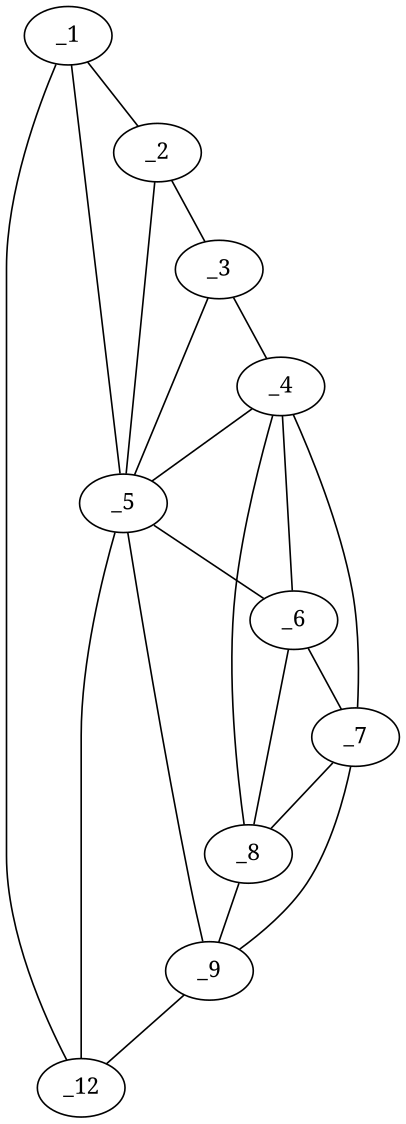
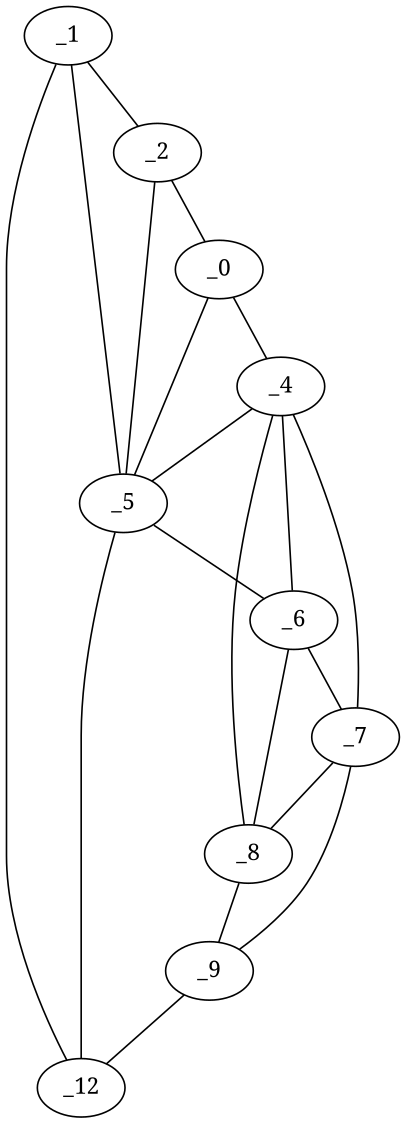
(219, 270) -> (219, 270)
(163, 738) -> none
